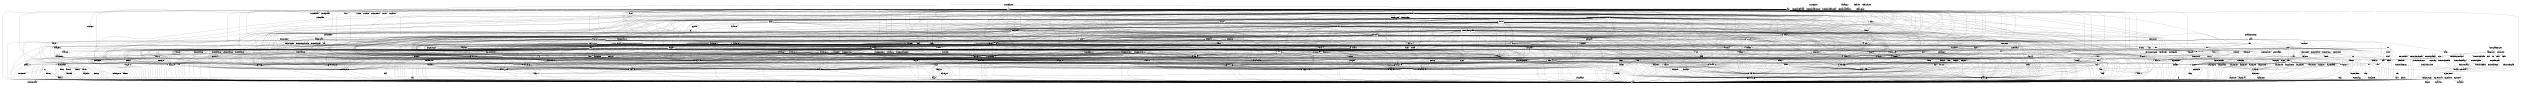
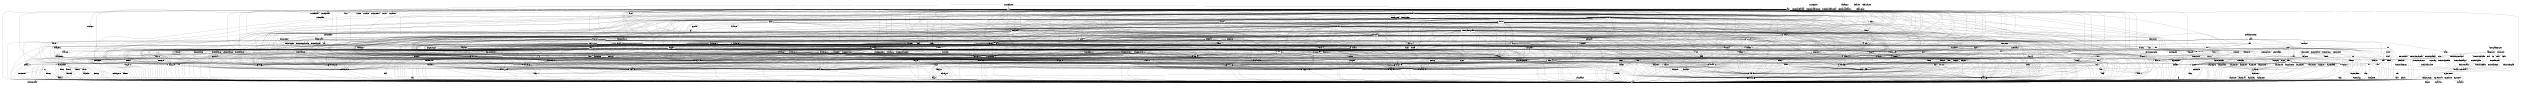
none -> (360, 48)
(1942, 52) -> none
(2163, 52) -> none
none -> (2251, 78)
